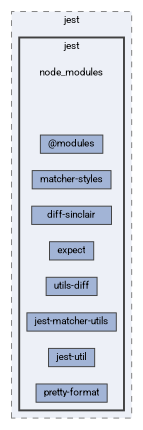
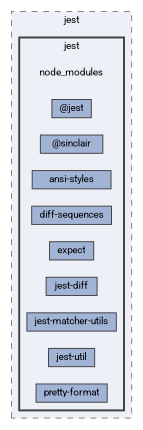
none -> (72, 109)
(72, 144) -> (72, 144)
(72, 180) -> (72, 180)
(72, 215) -> (72, 215)
(72, 286) -> (72, 286)
